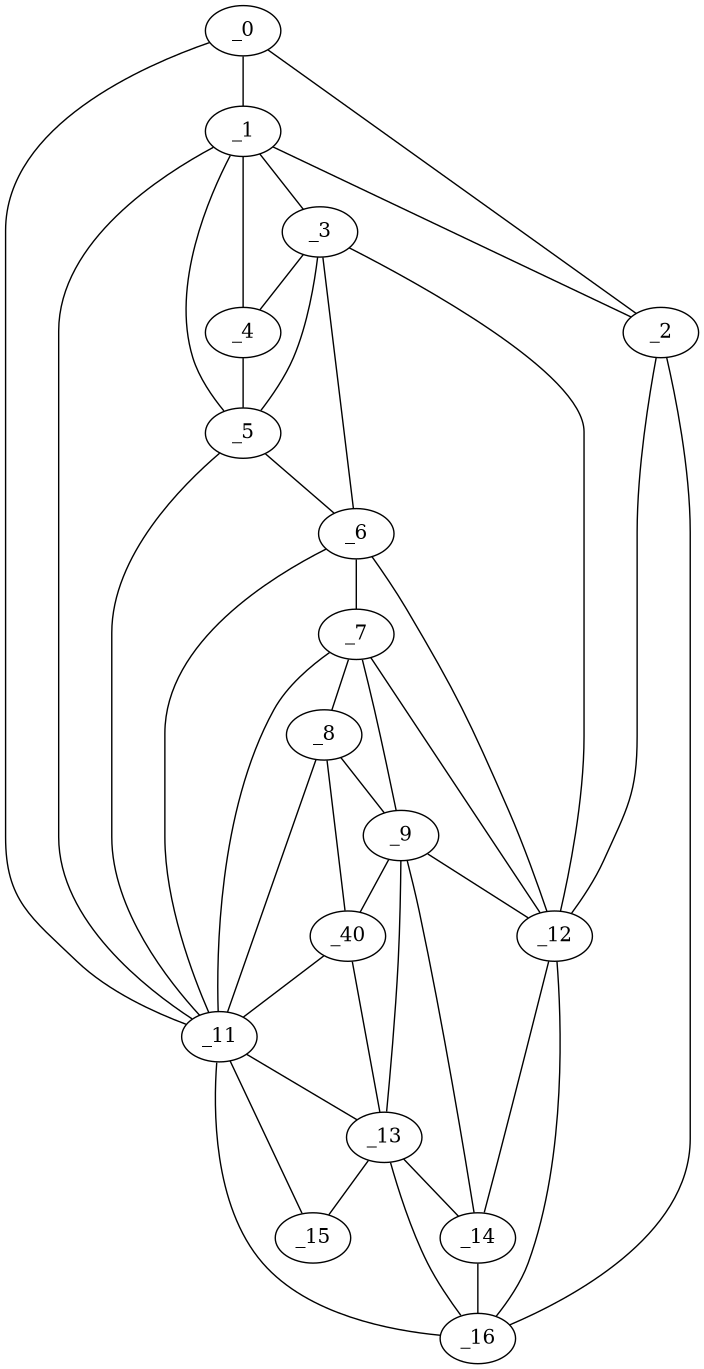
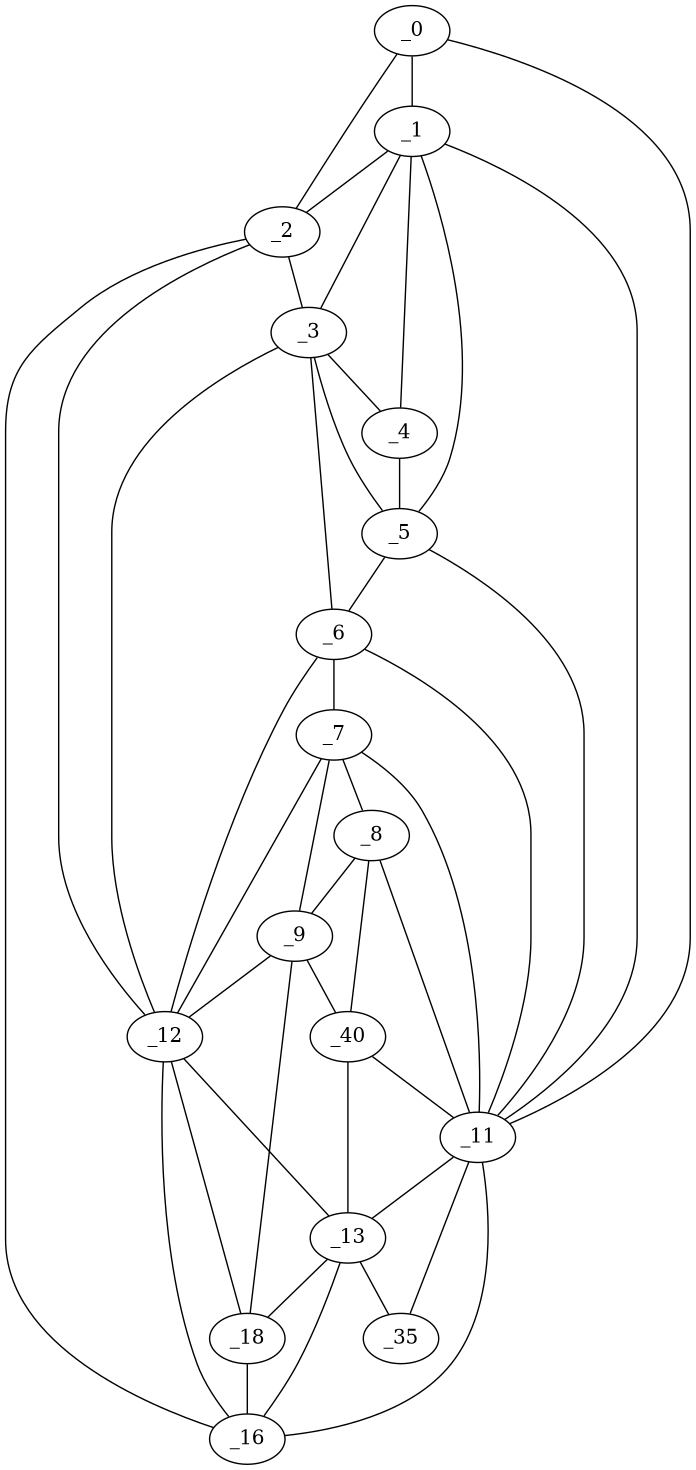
none -> (296, 282)
(397, 986) -> (256, 1137)
(313, 1238) -> (401, 1339)
(478, 1238) -> (247, 1339)
